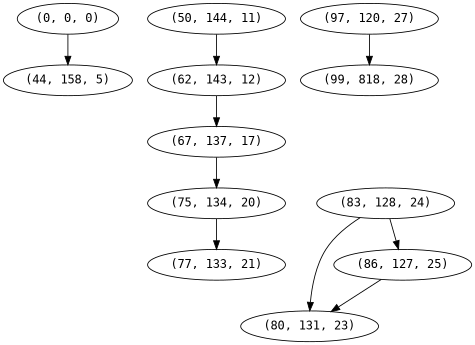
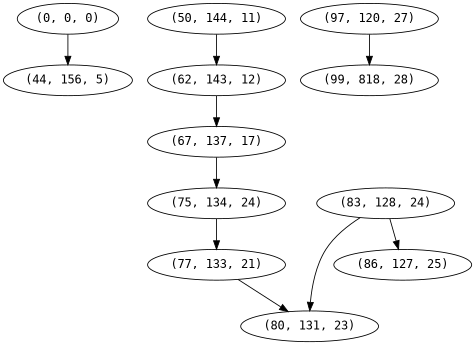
(68, 80) -> (68, 80)
(217, 203) -> (217, 203)
(360, 293) -> (259, 293)
